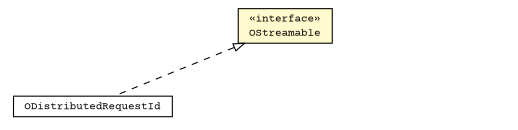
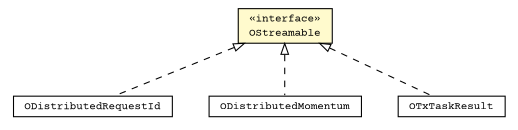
none -> (285, 106)
none -> (451, 106)
